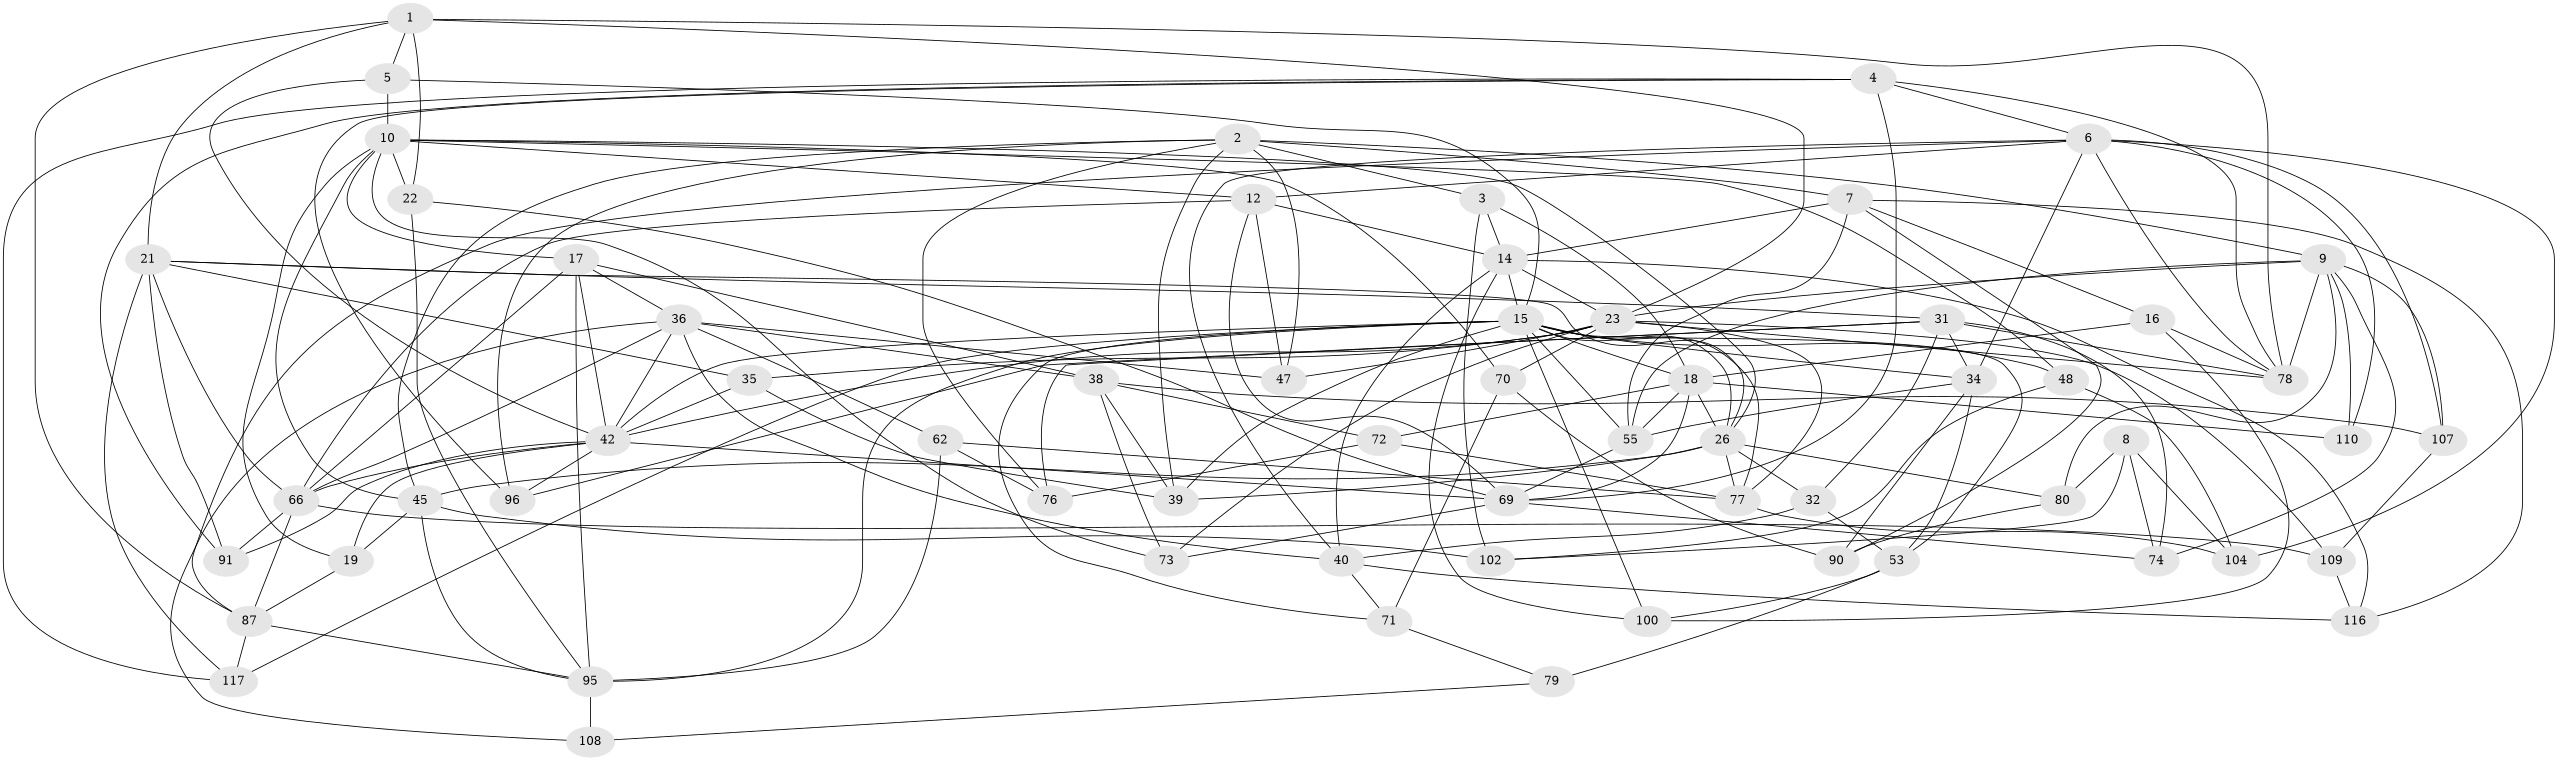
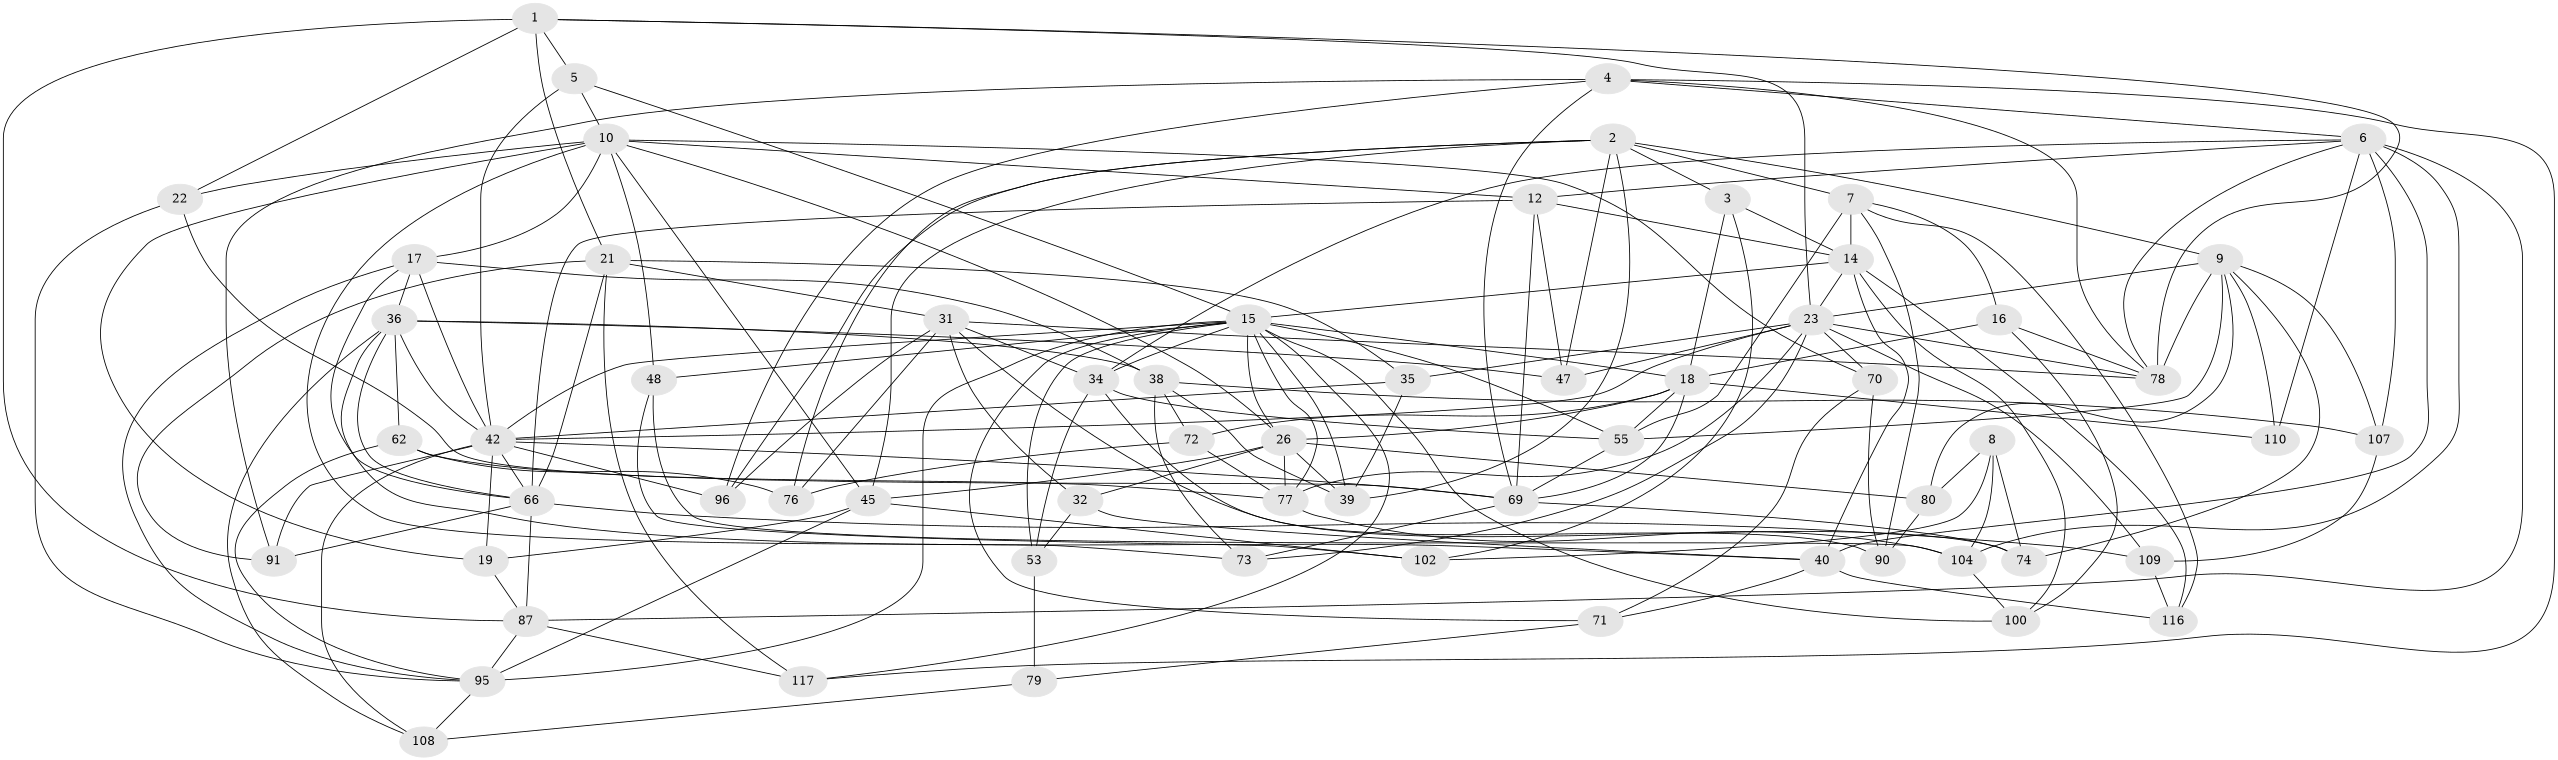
(998, 282) -> none
none -> (322, 562)
(1761, 603) -> (1989, 591)
